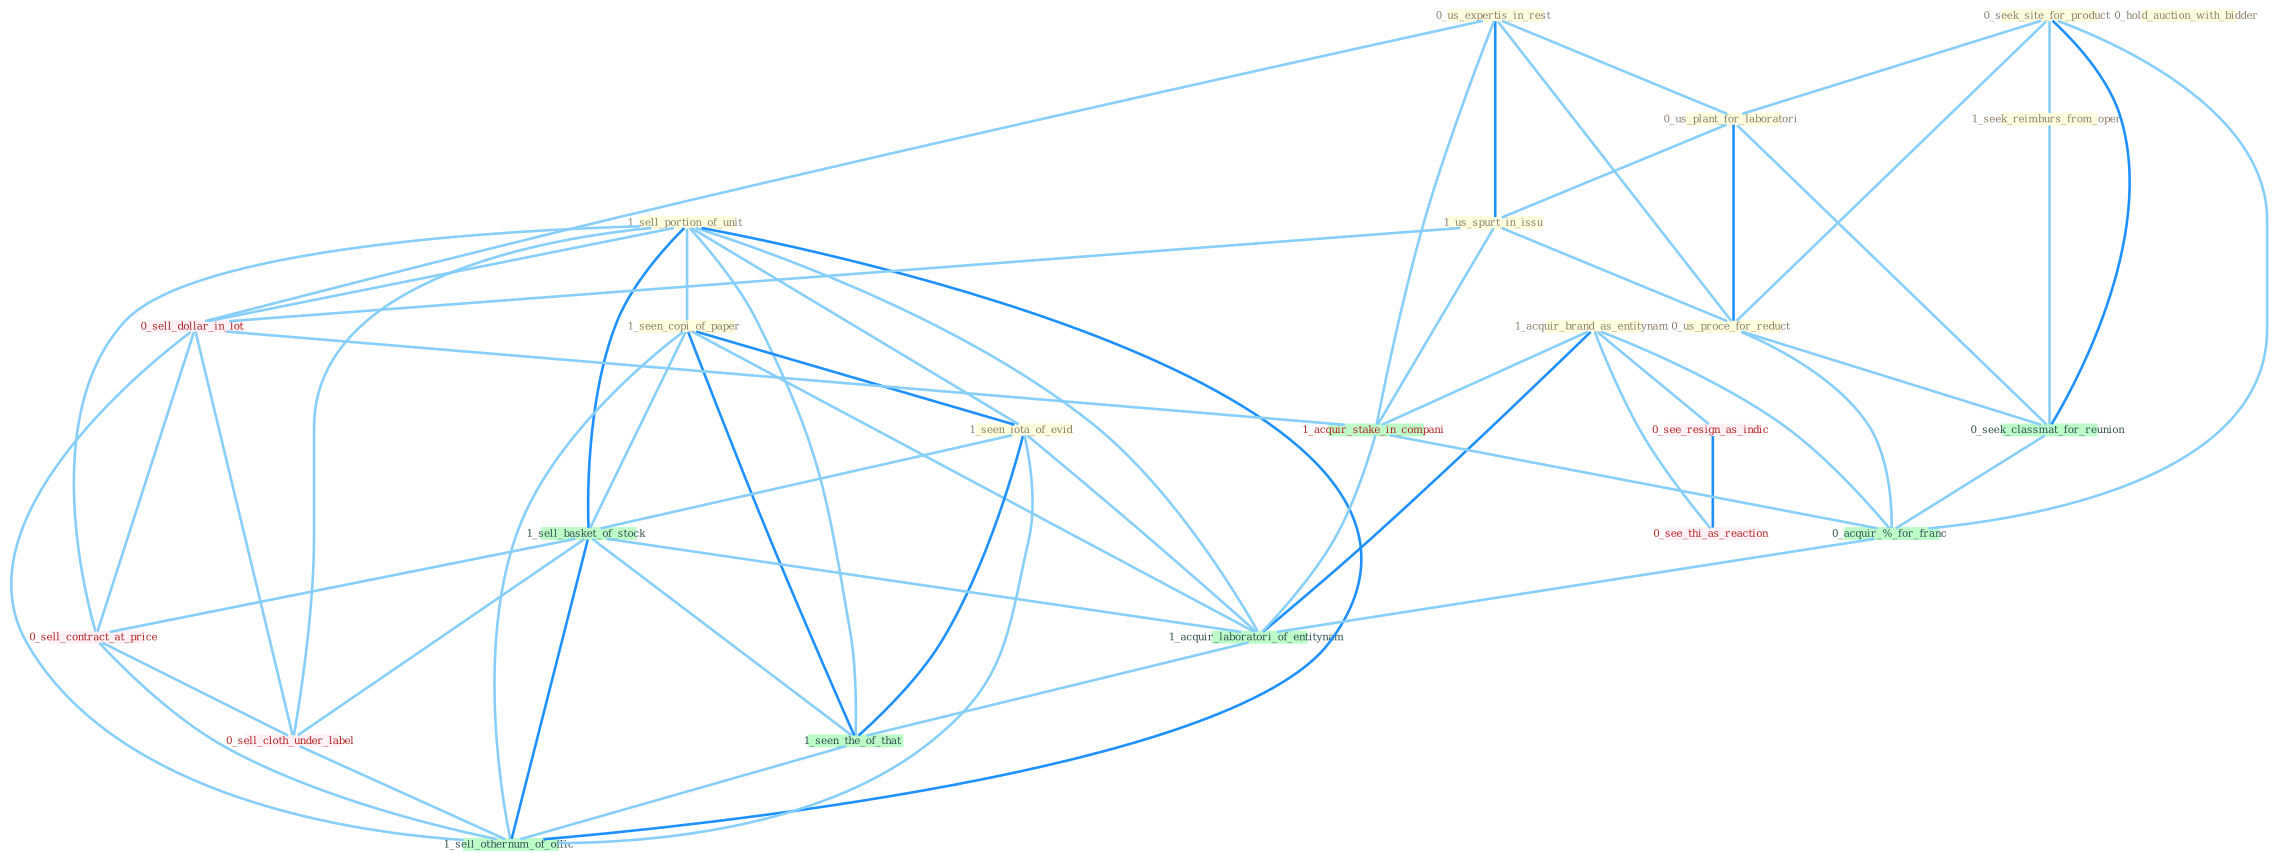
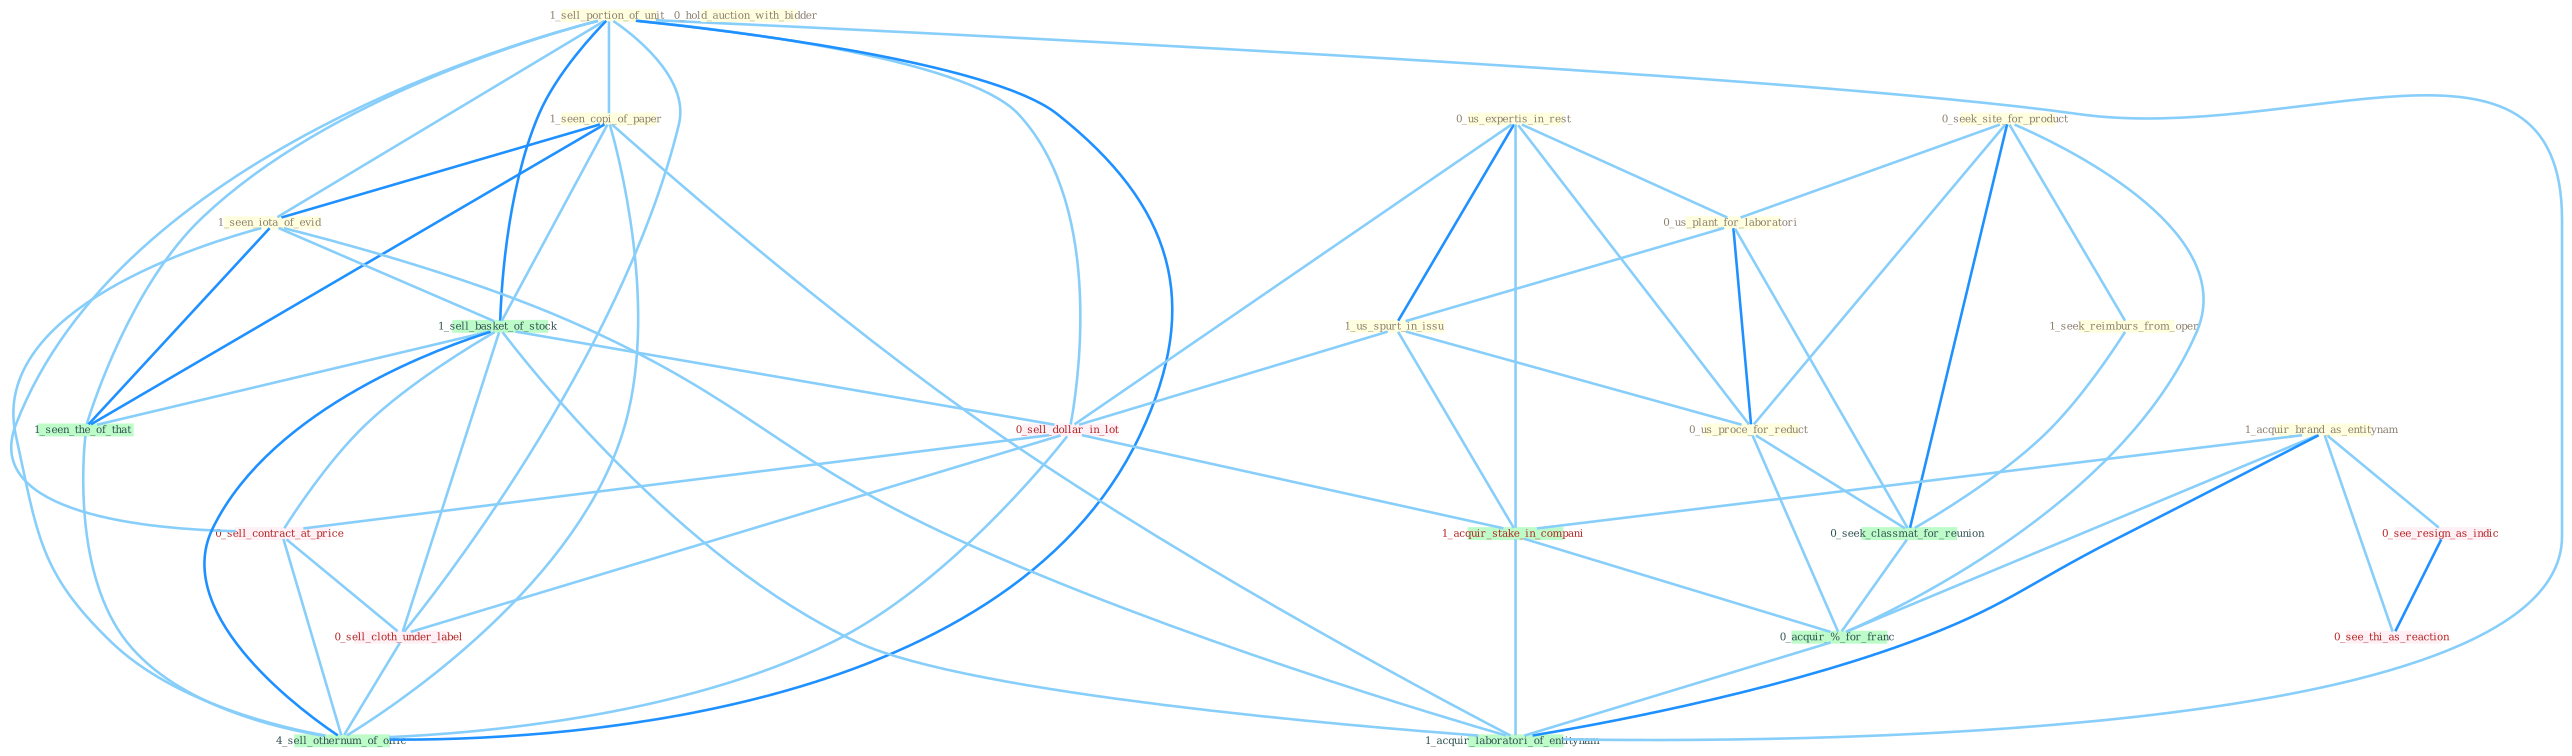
none -> (785, 378)
(1058, 689) -> none
(511, 844) -> (342, 741)
